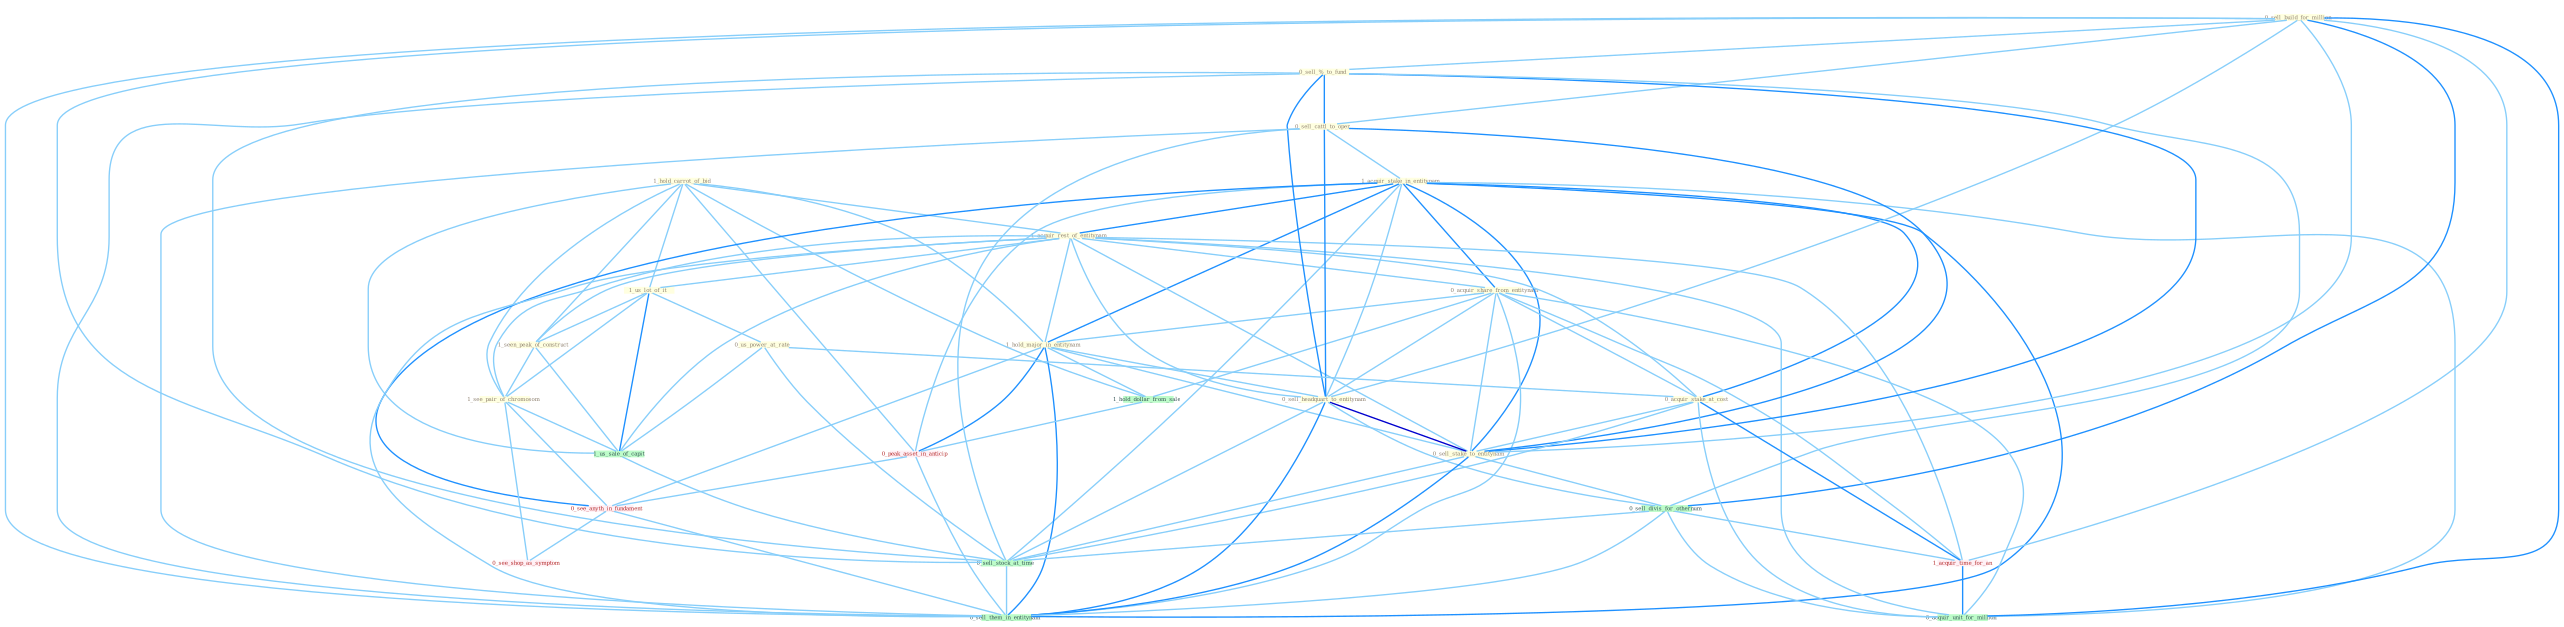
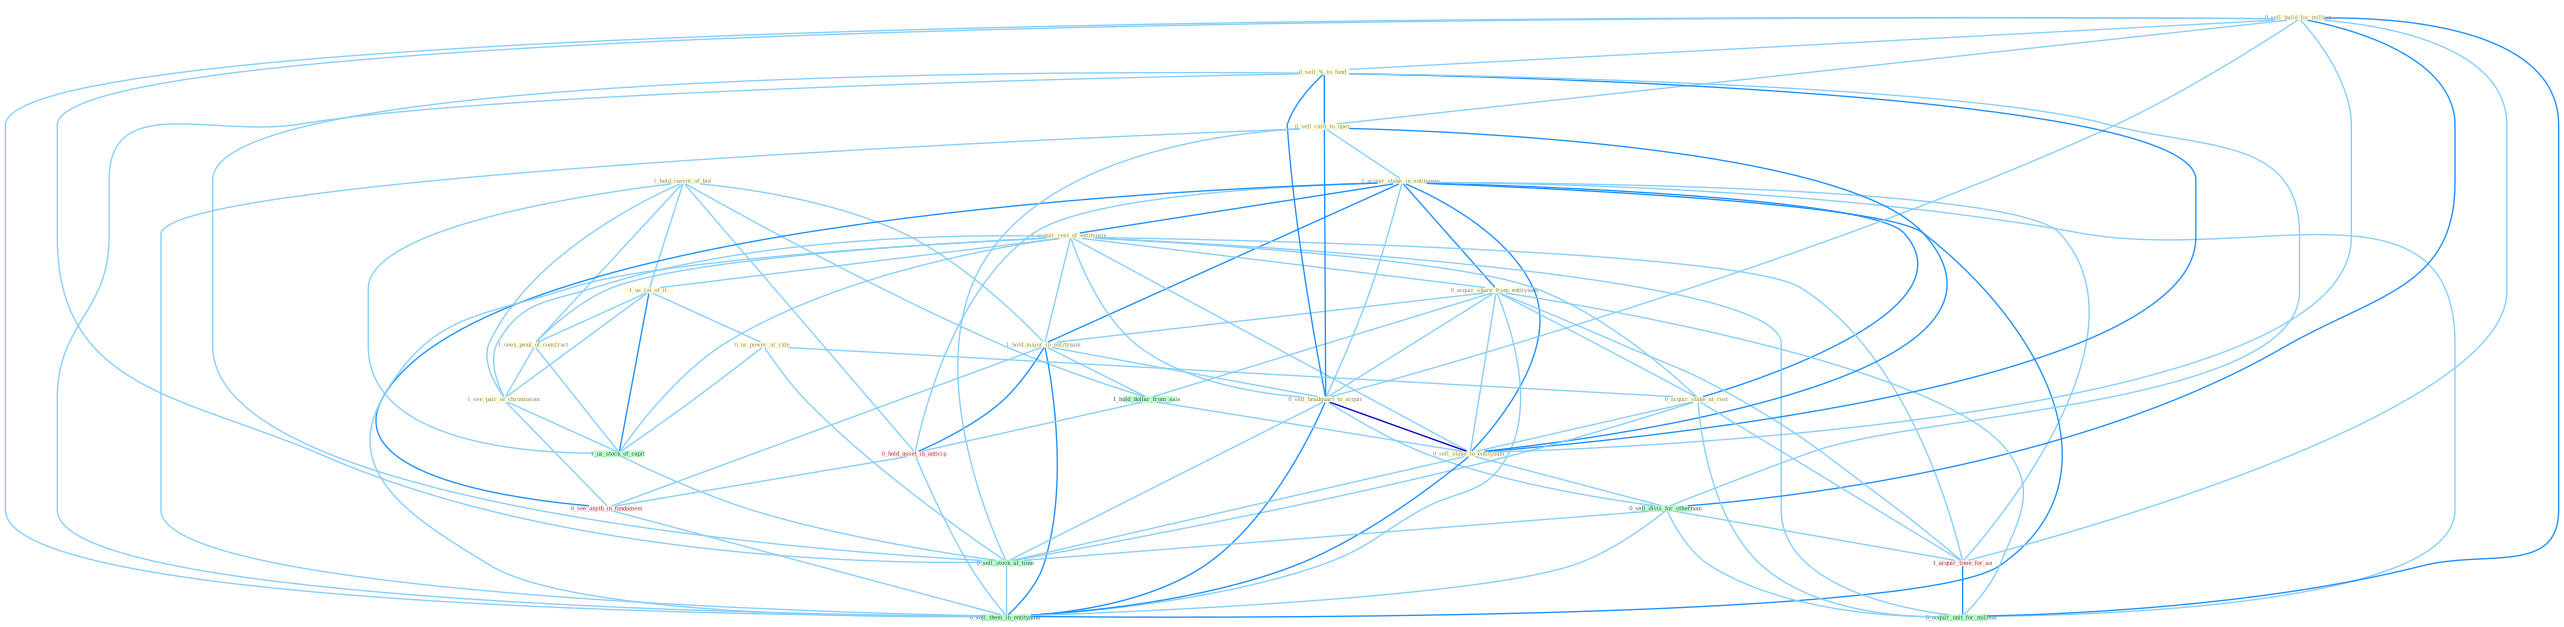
(877, 208) -> none
(1230, 359) -> (1904, 200)
(1326, 399) -> (1326, 399)
(1268, 402) -> (1302, 425)
(619, 454) -> (619, 454)
(915, 454) -> (915, 454)
(1824, 477) -> (1824, 477)
(528, 563) -> none
